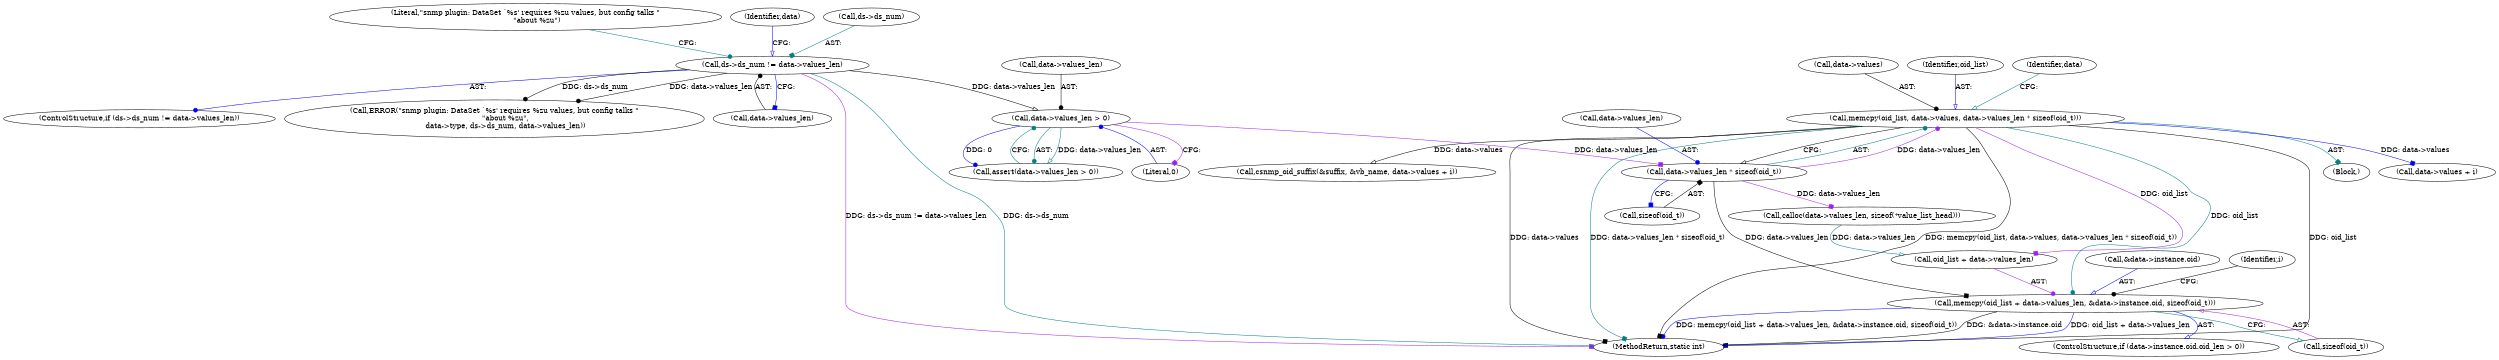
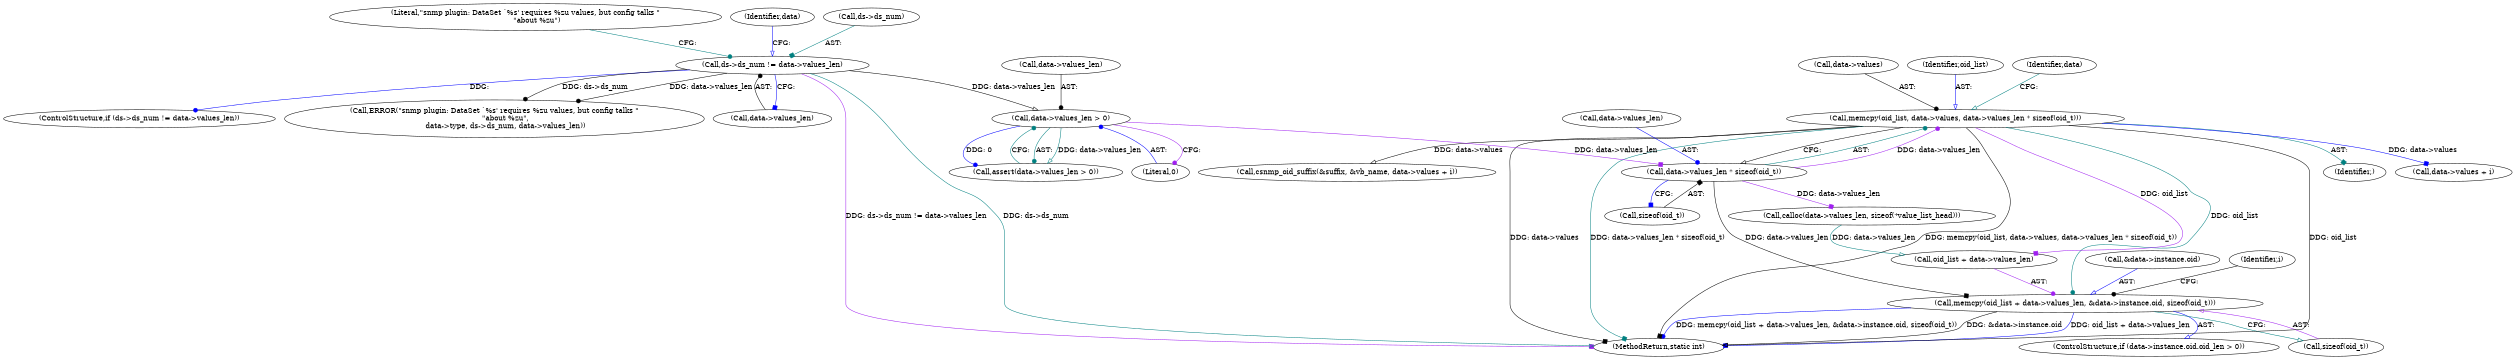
(479, 87) -> (481, 87)
(1156, 134) -> (1157, 134)
(2347, 172) -> (2355, 172)
